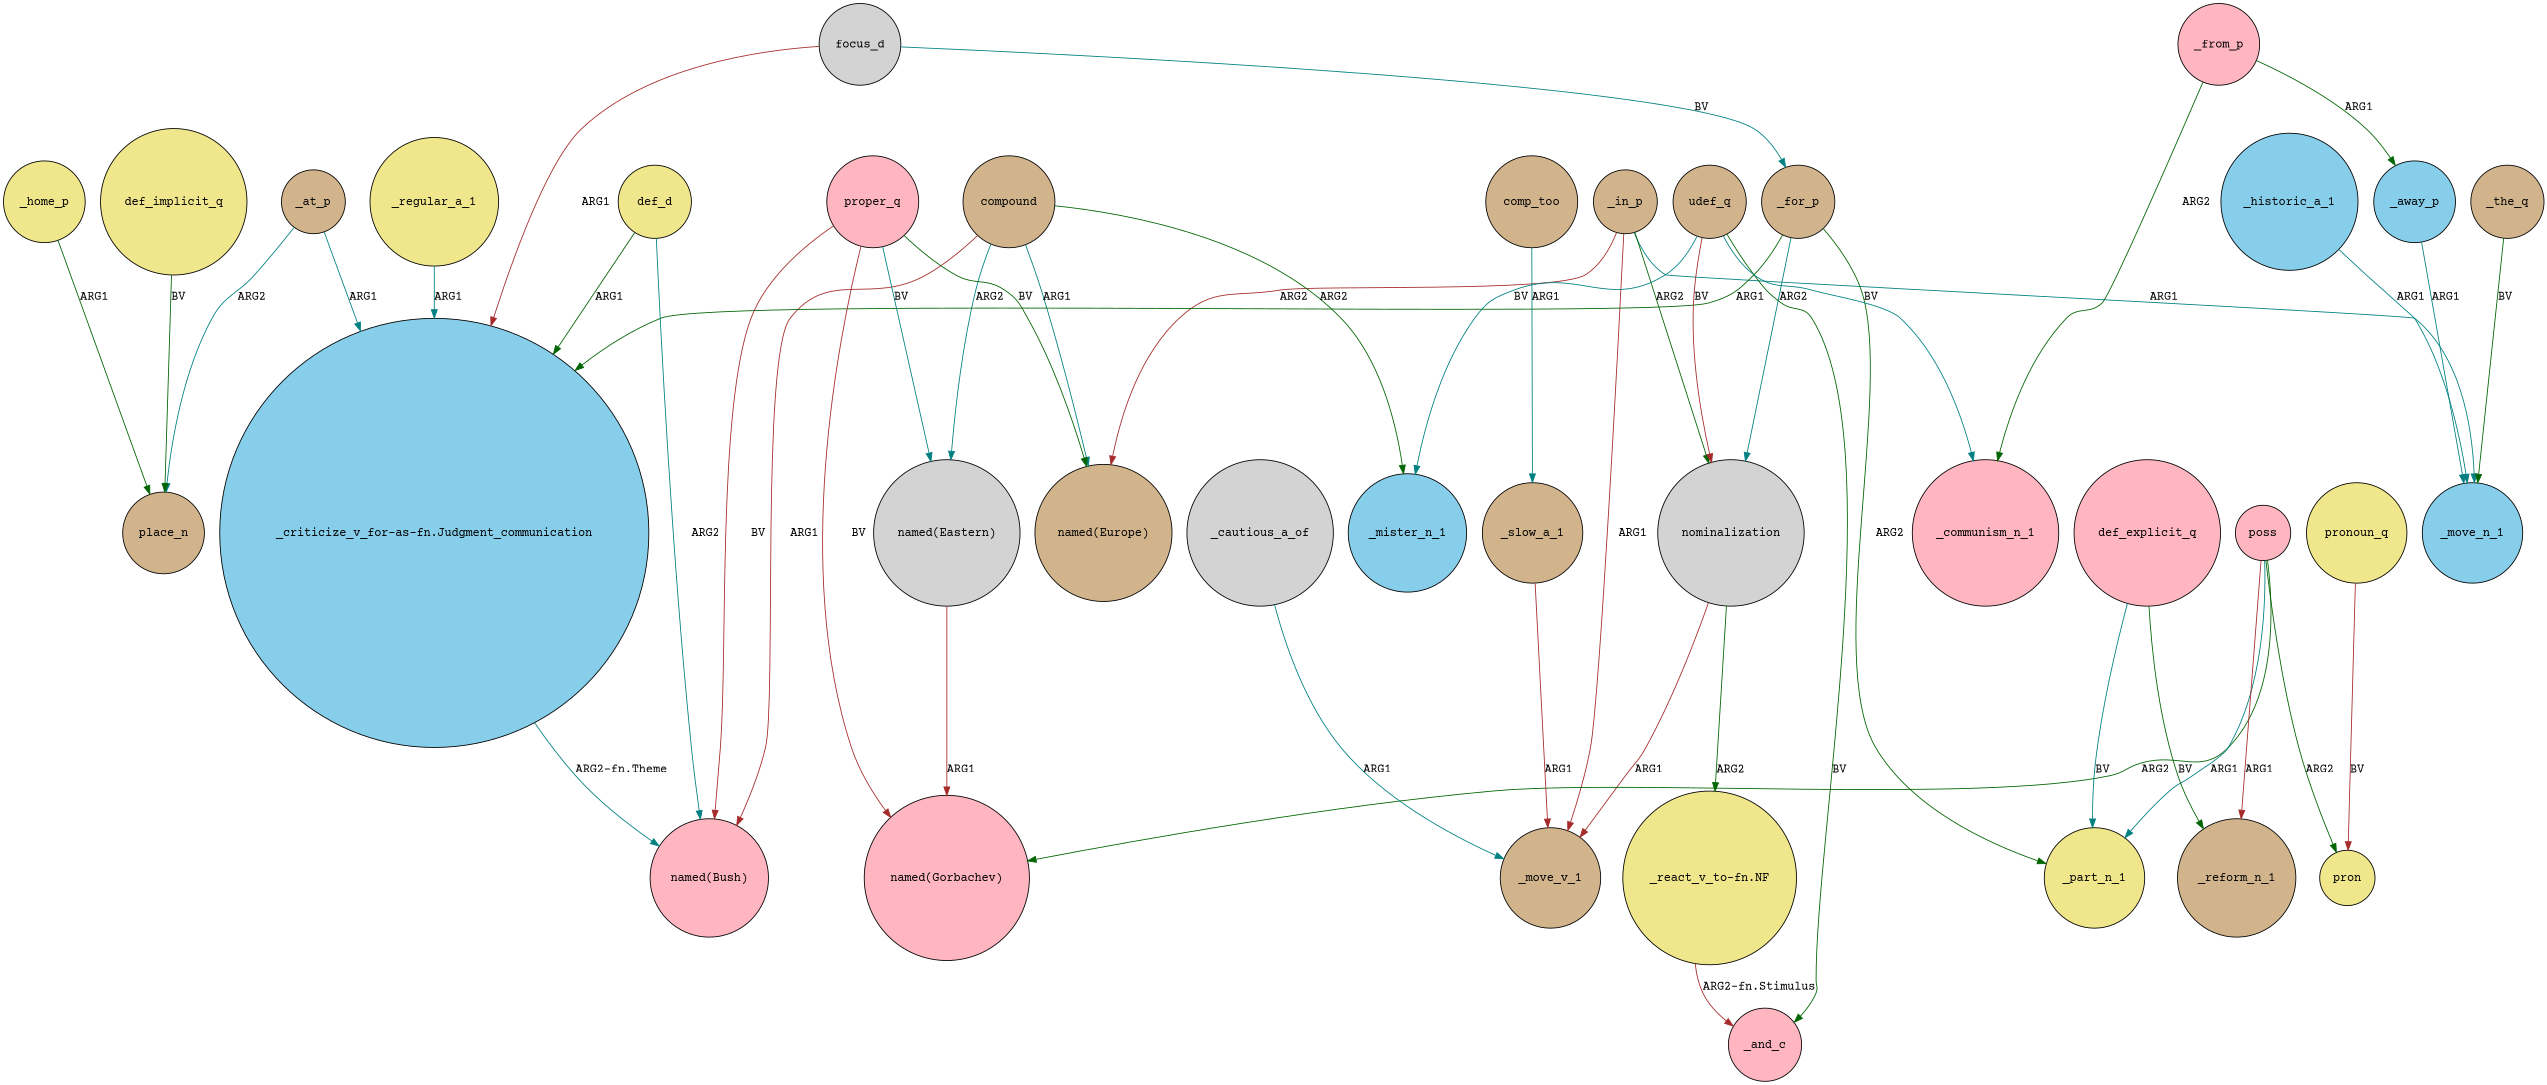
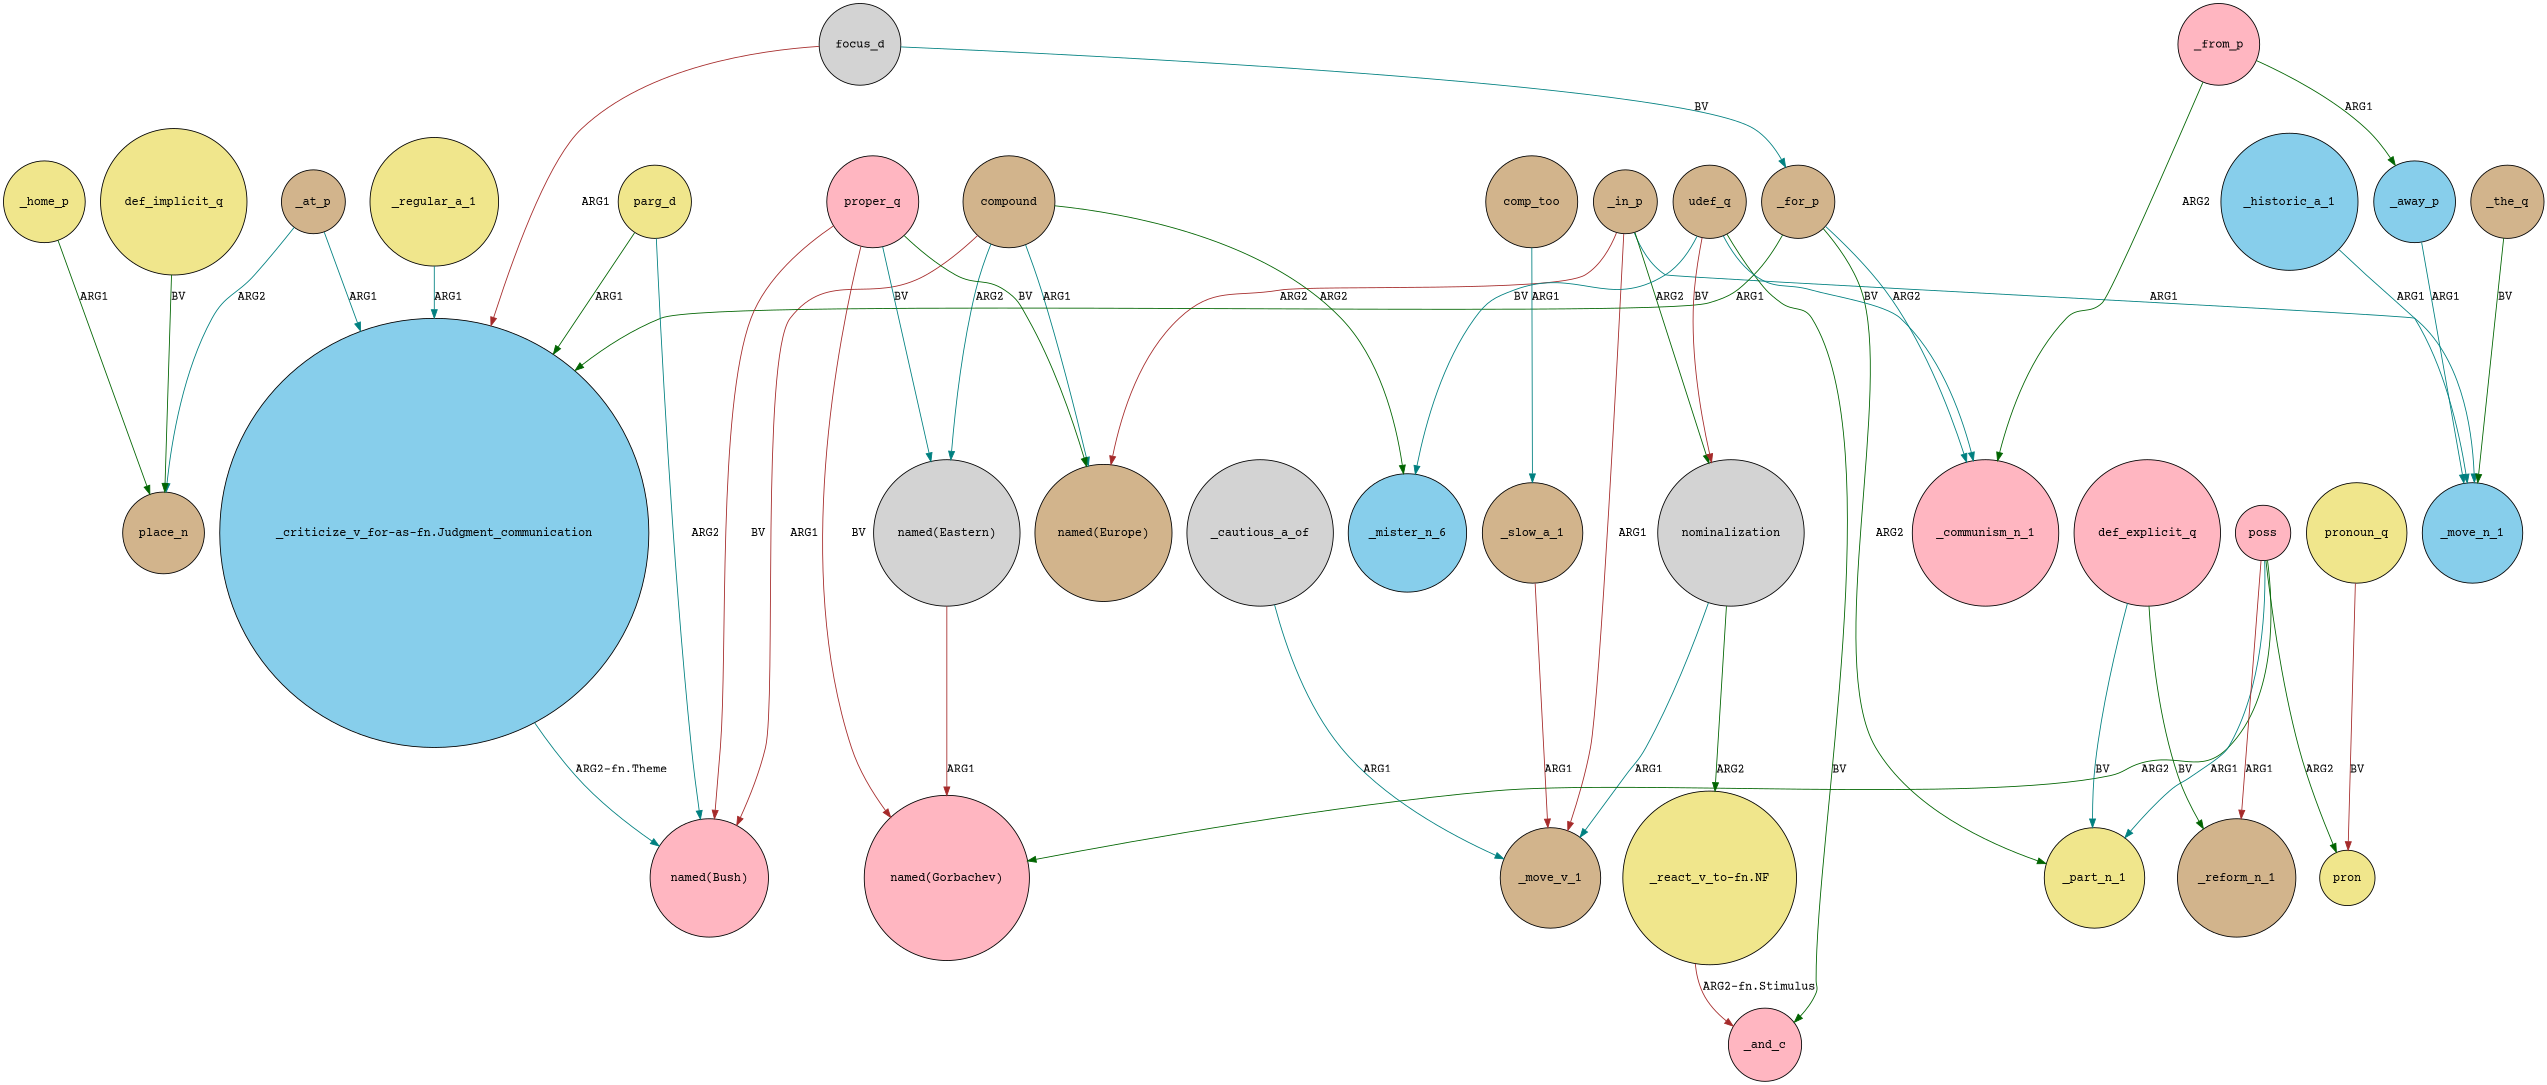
(655, 202) -> (655, 202)
(1769, 345) -> (1897, 307)
(1407, 533) -> (1407, 533)
(1659, 723) -> (1659, 723)
